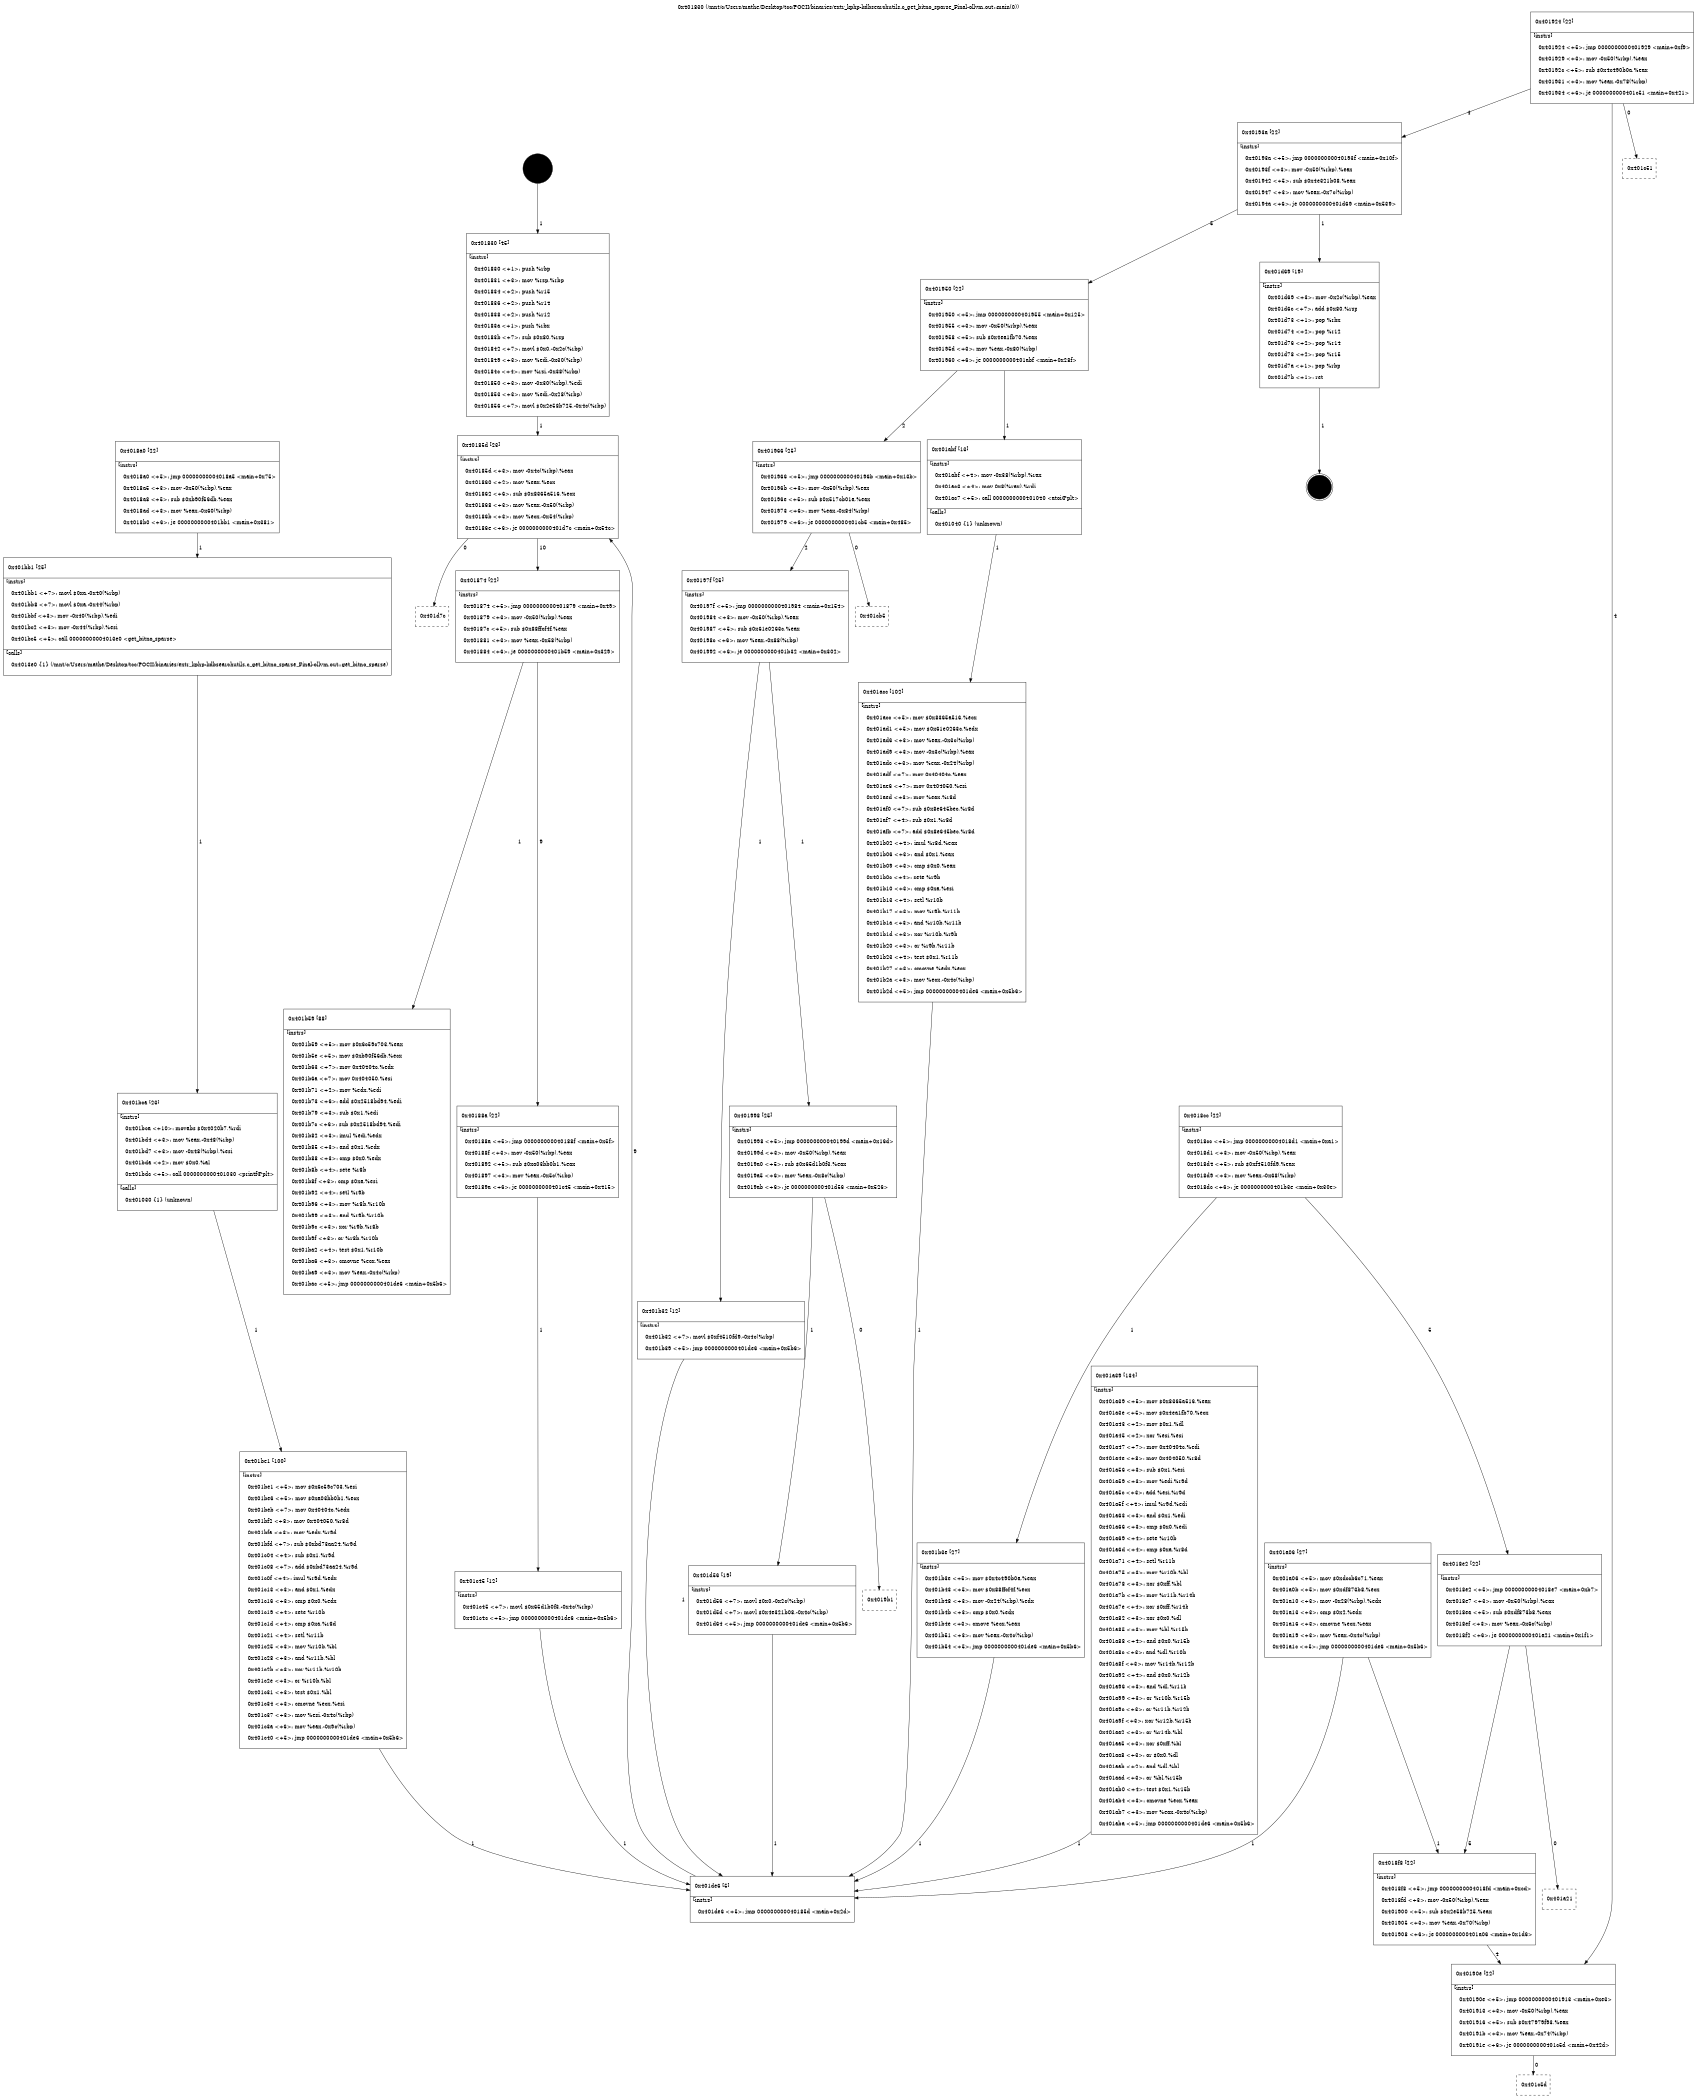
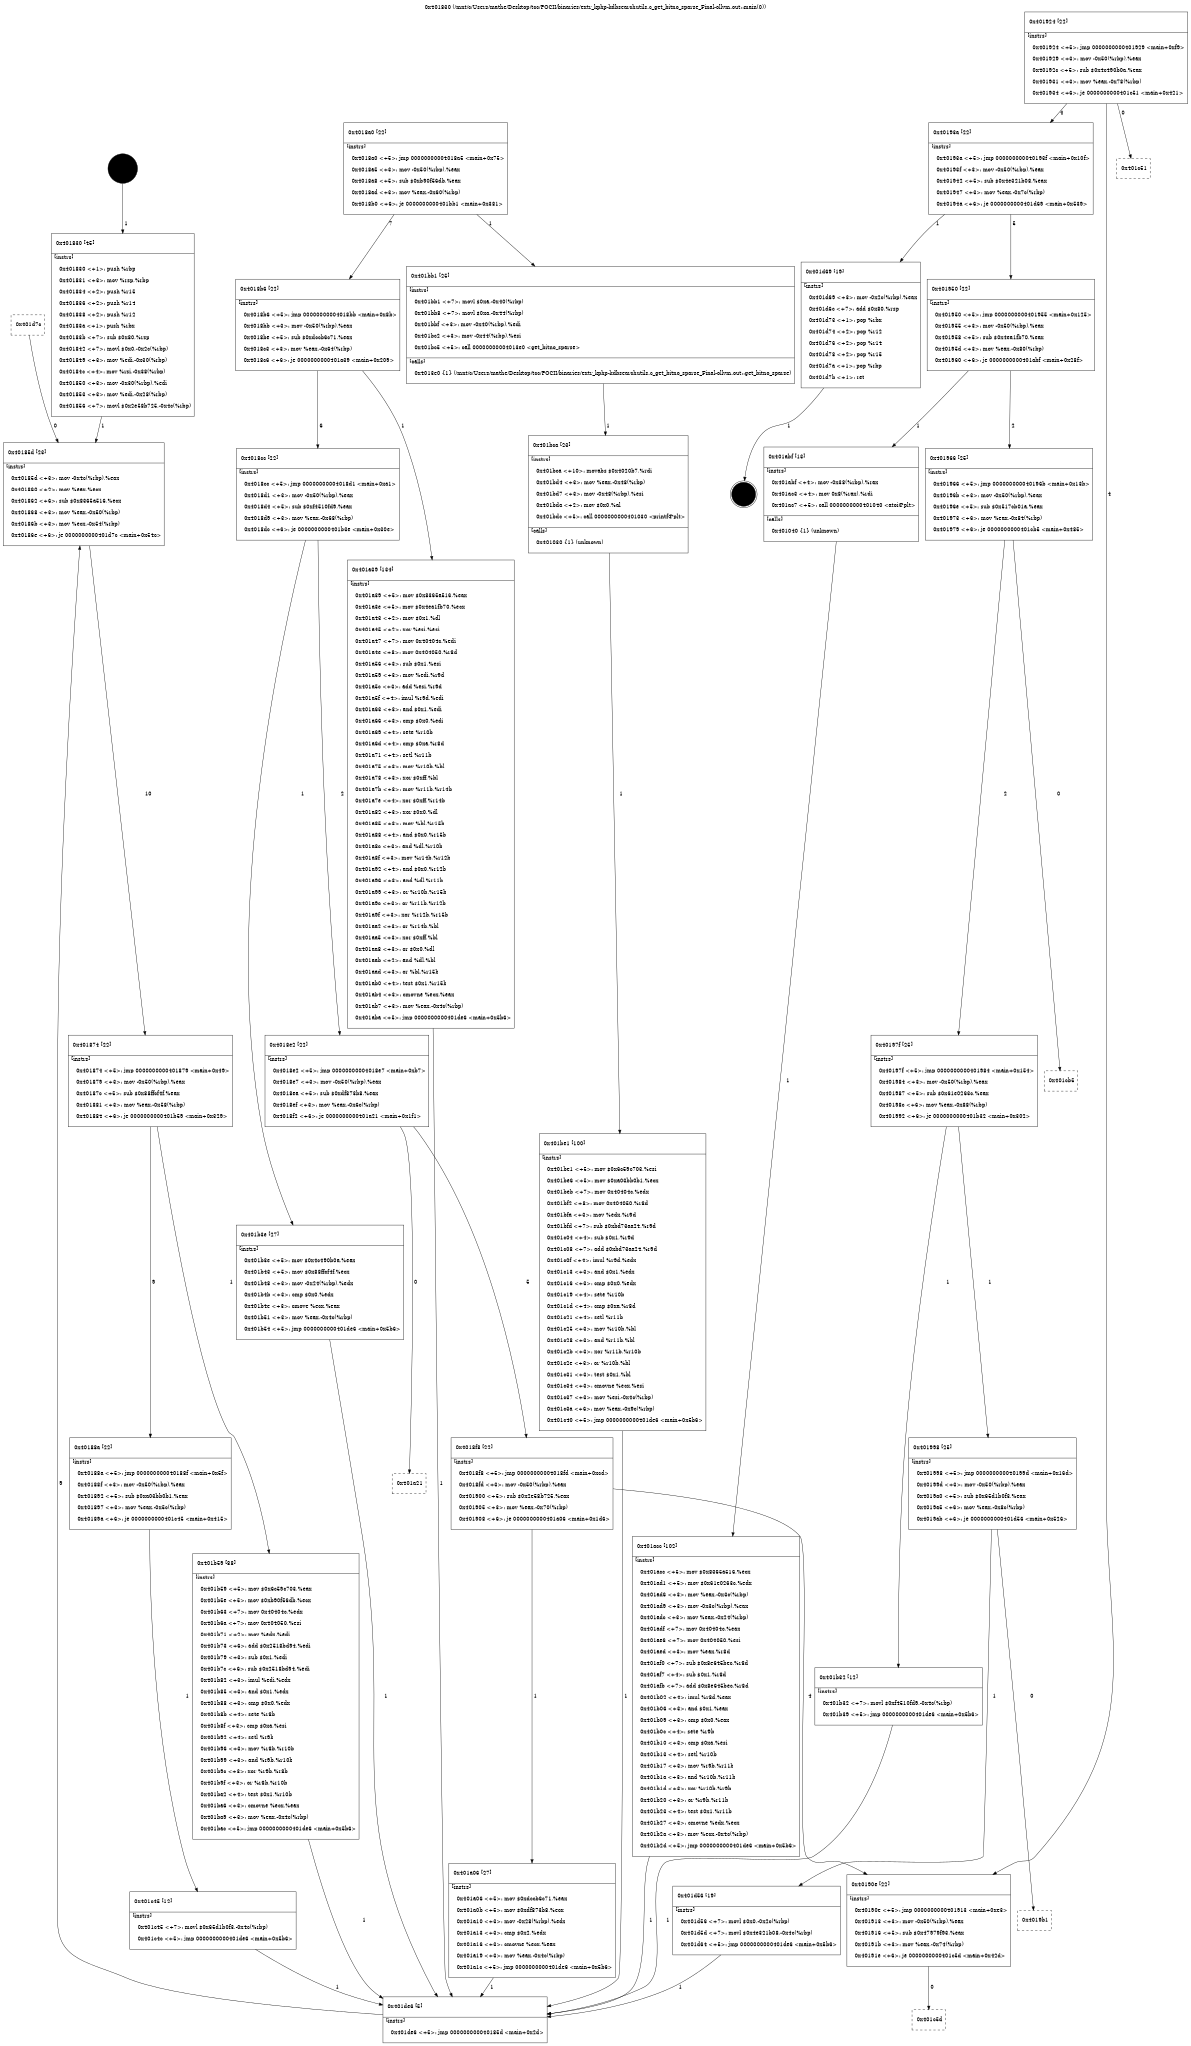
none -> (318, 325)
(446, 568) -> (40, 388)
(1429, 1330) -> (342, 794)
(1403, 1754) -> (532, 1694)
none -> (335, 1923)
